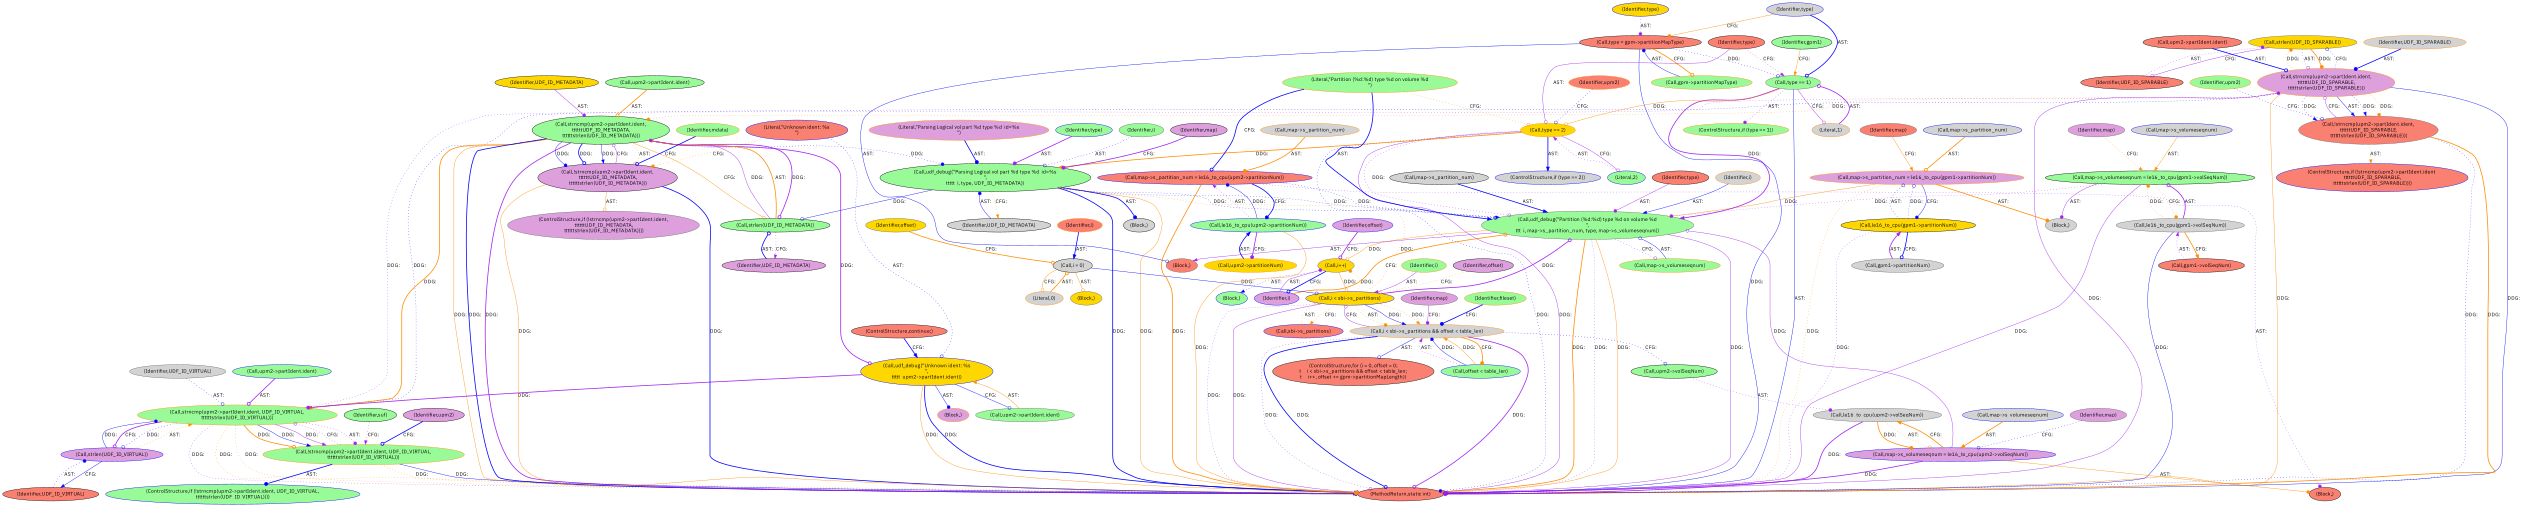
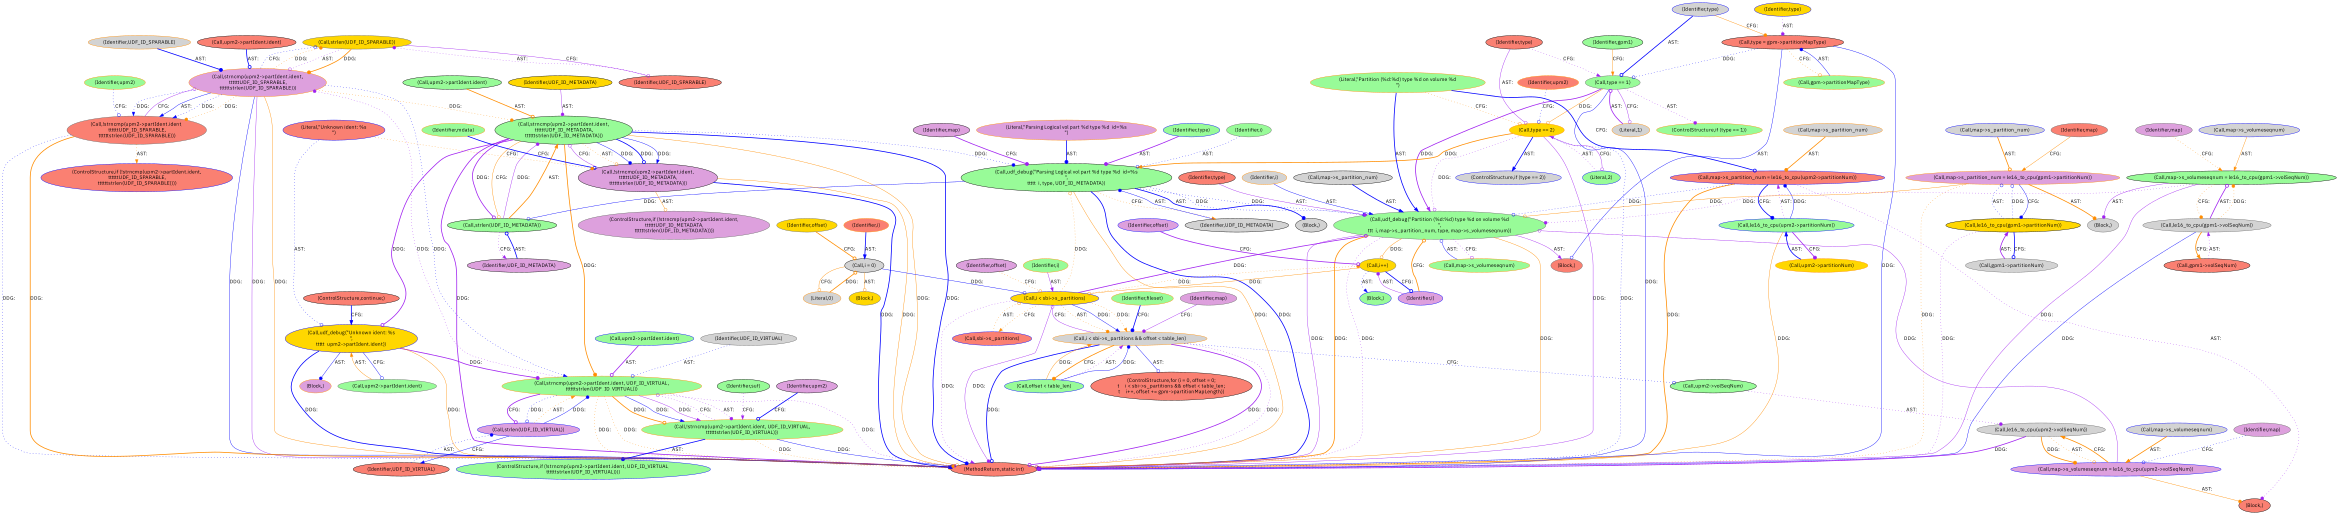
(1673, 61) -> (1802, 63)
(1068, 282) -> (852, 282)
(1801, 298) -> (1652, 282)
(1686, 488) -> none
